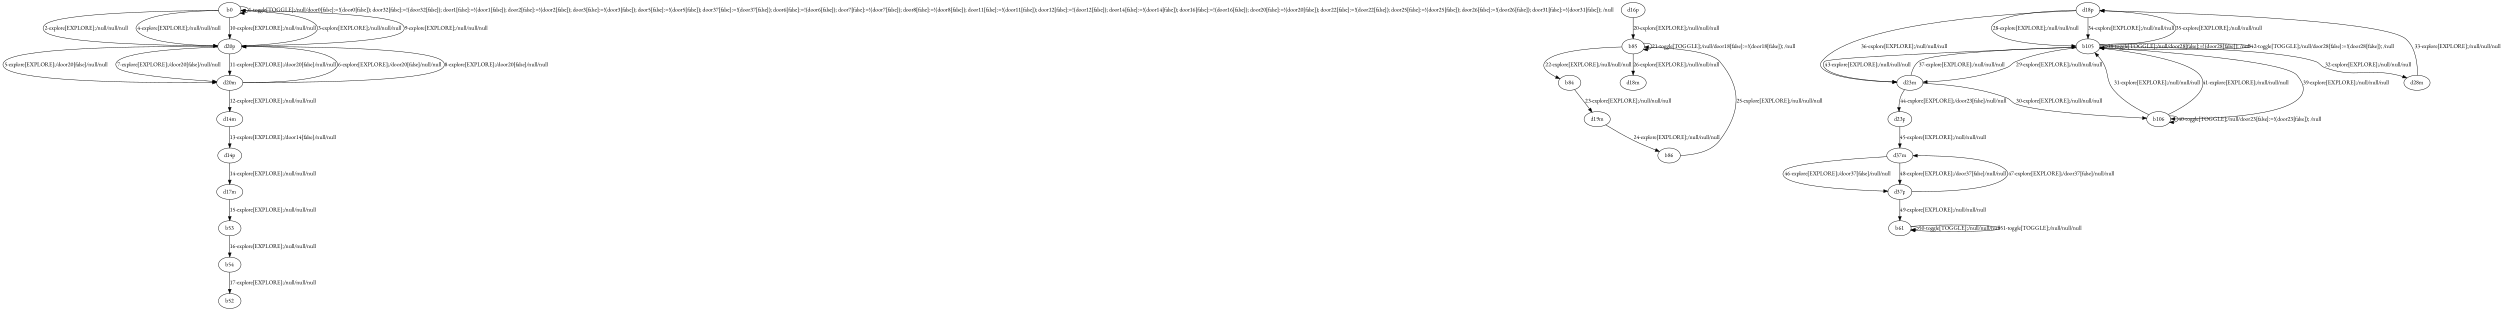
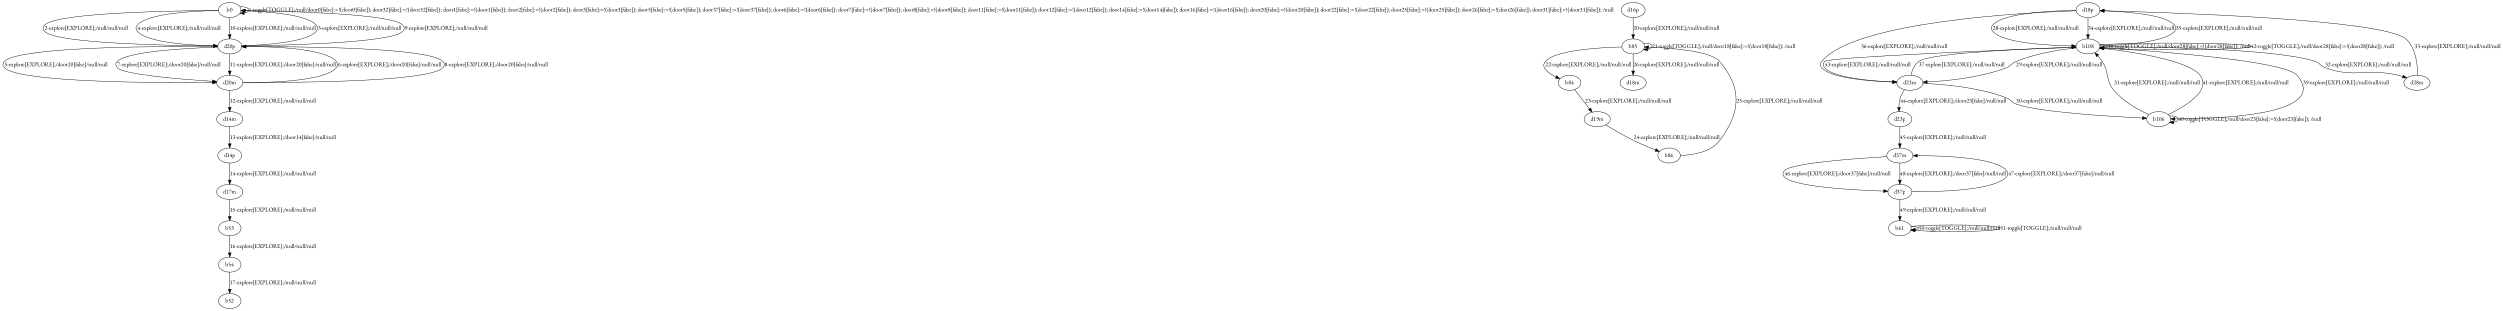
(2088, 46) -> (2088, 46)
